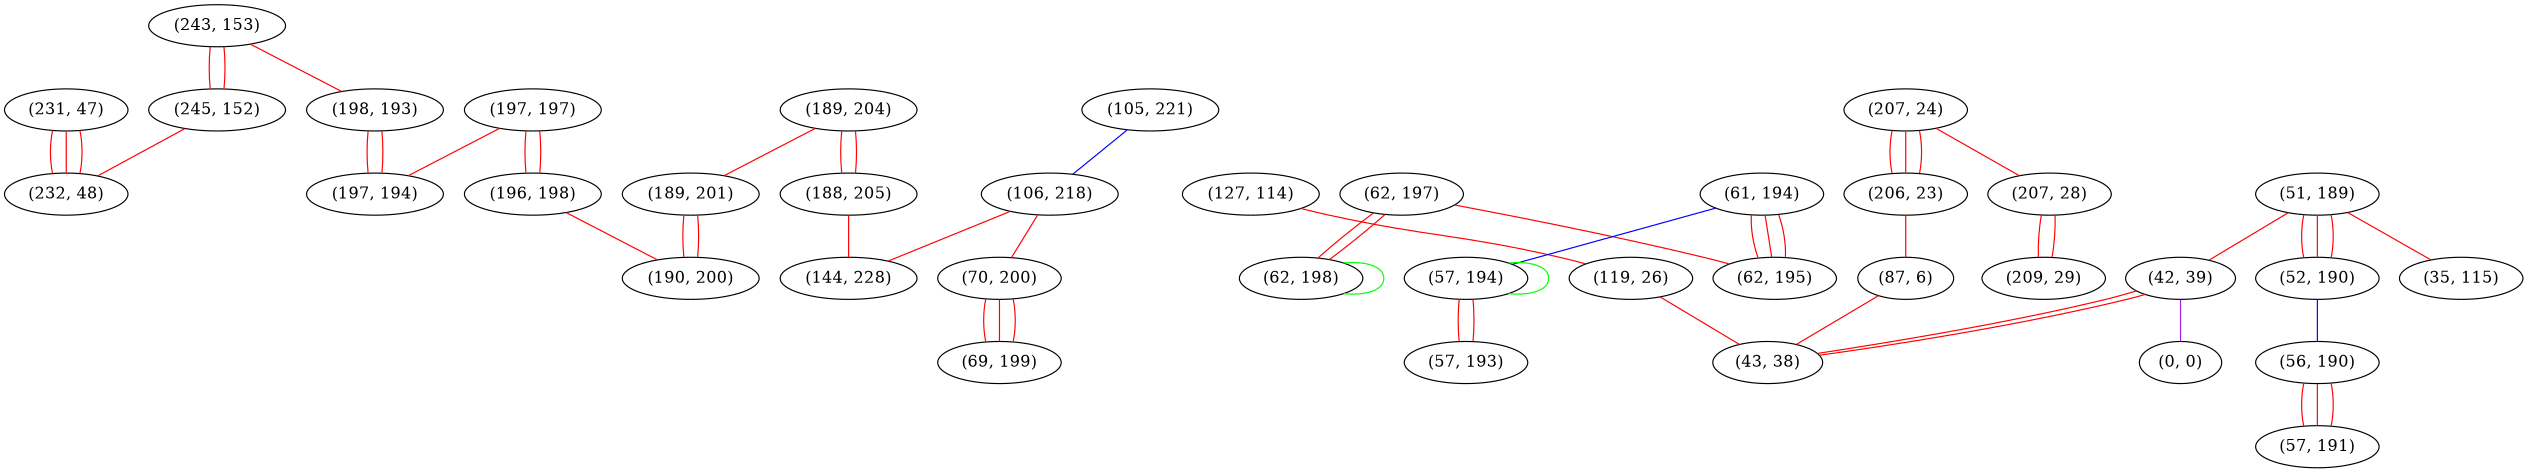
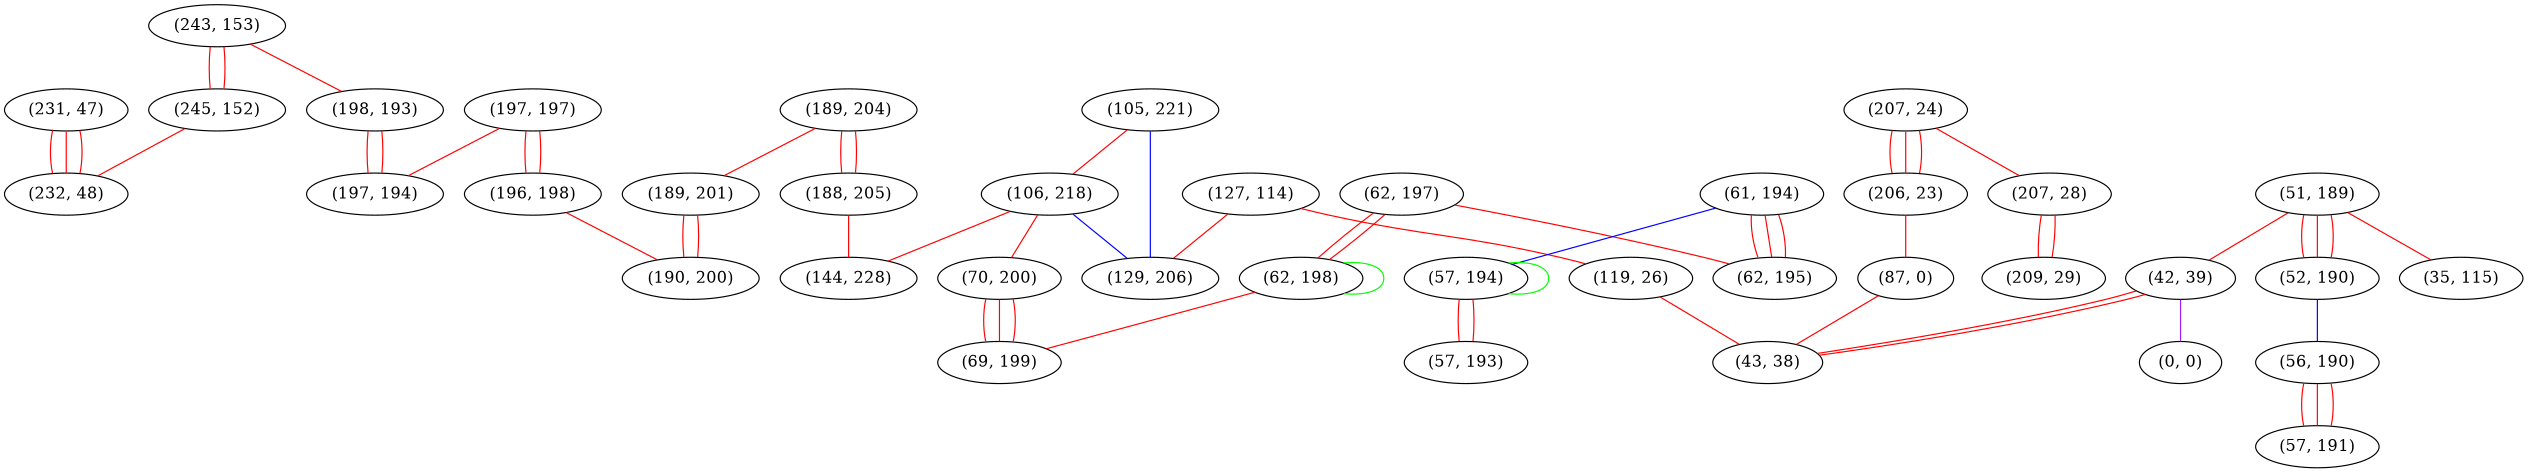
(1100, 152) -> (1100, 152)
none -> (1150, 278)
(1906, 278) -> (1906, 278)
none -> (1151, 321)
